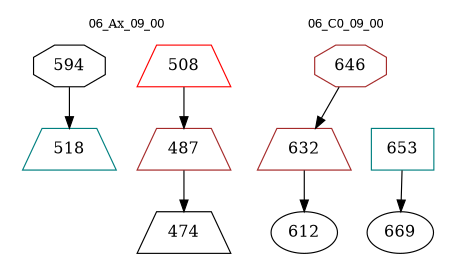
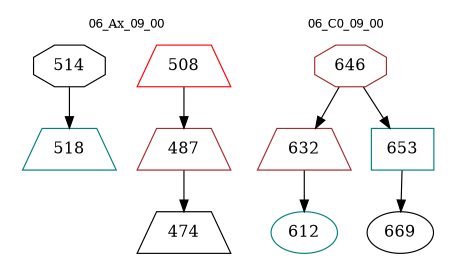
(69, 66) -> (69, 66)
none -> (373, 103)
(304, 233) -> (304, 233)
